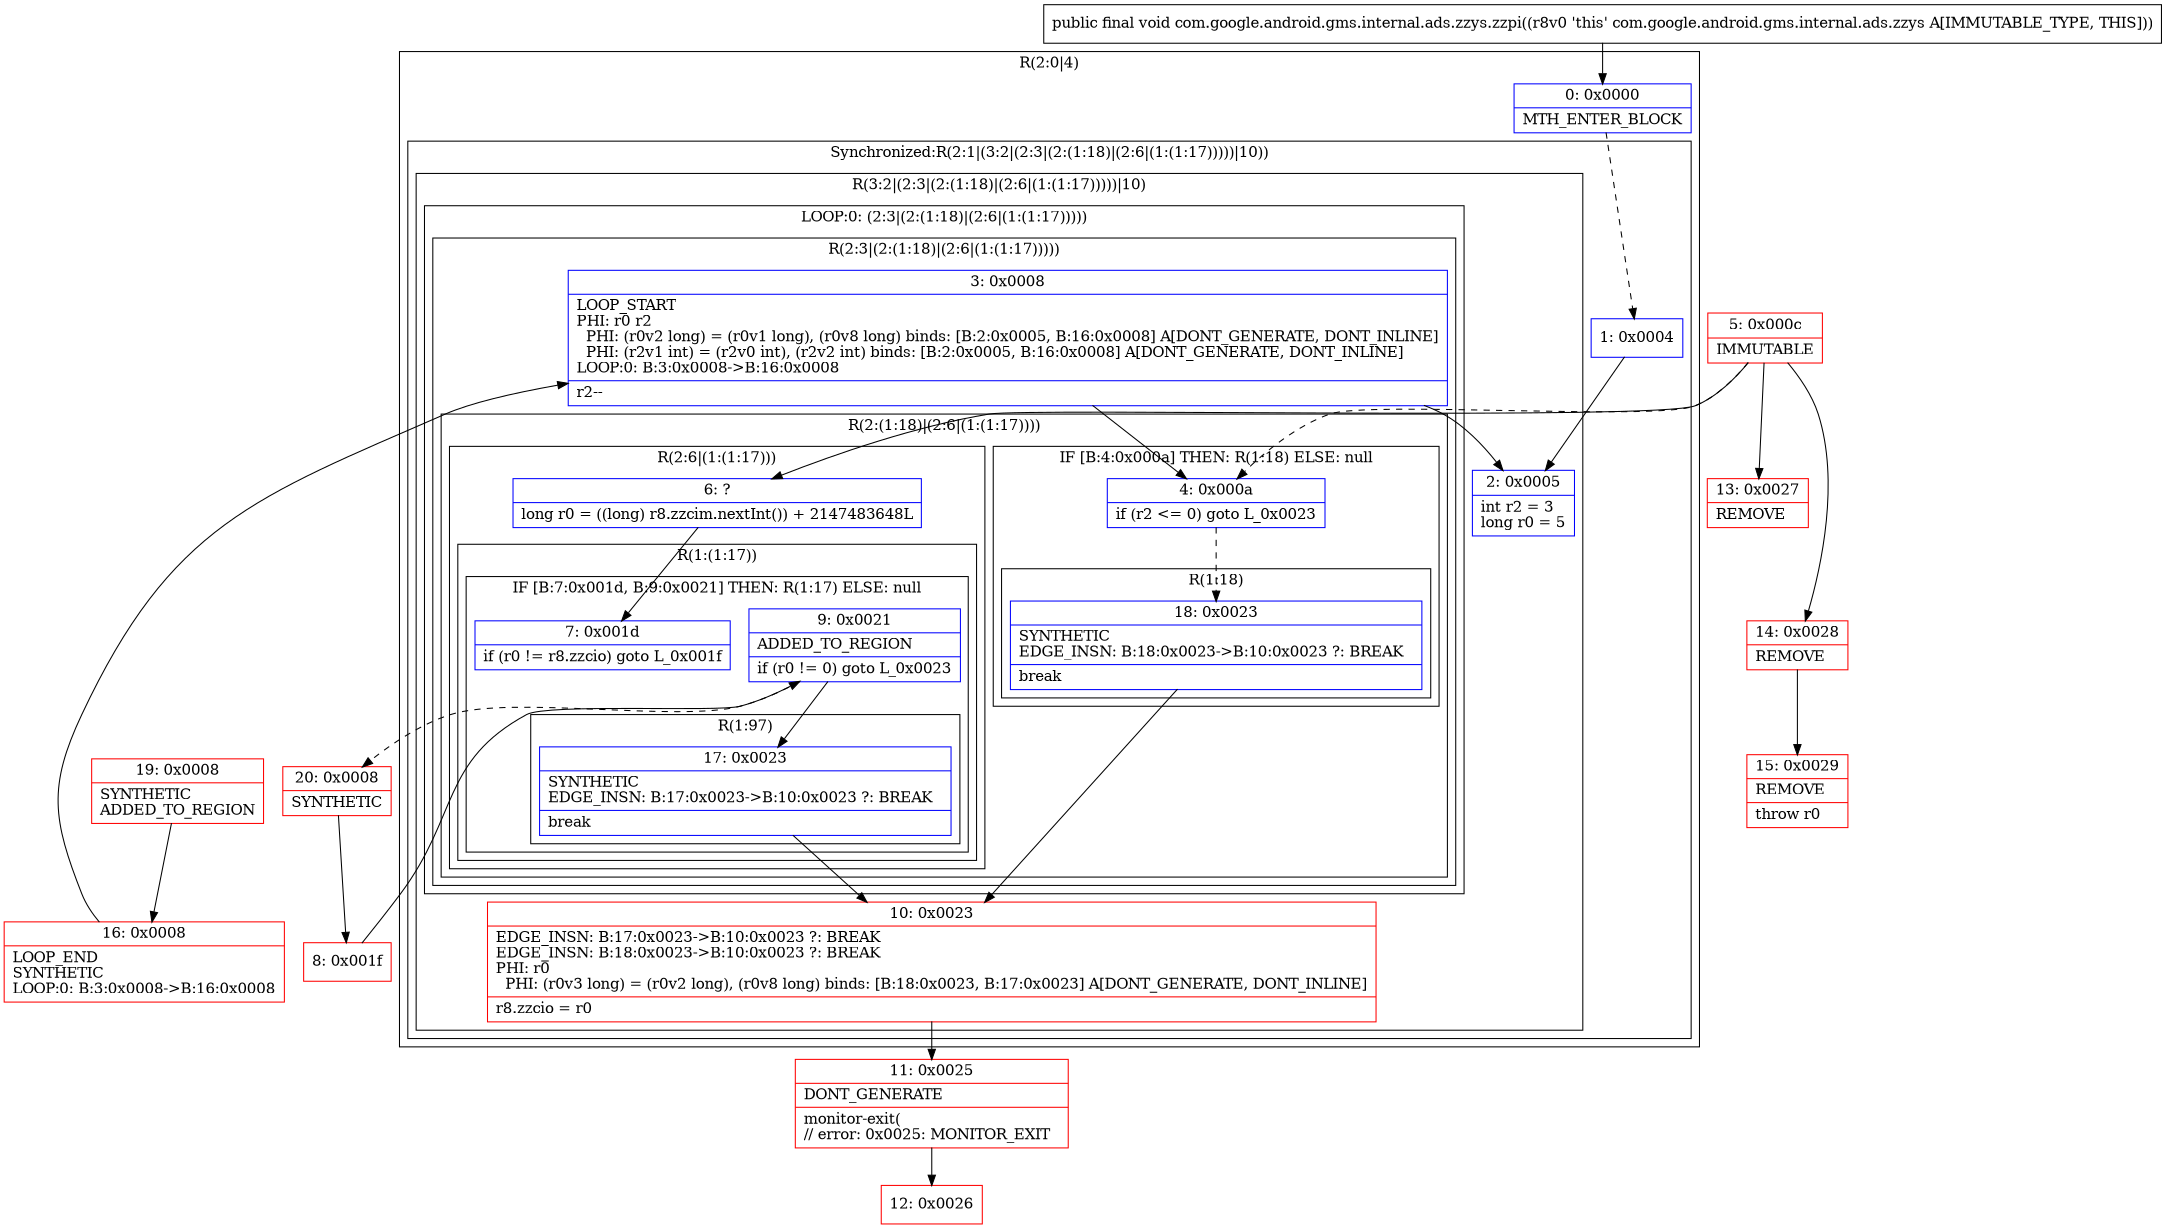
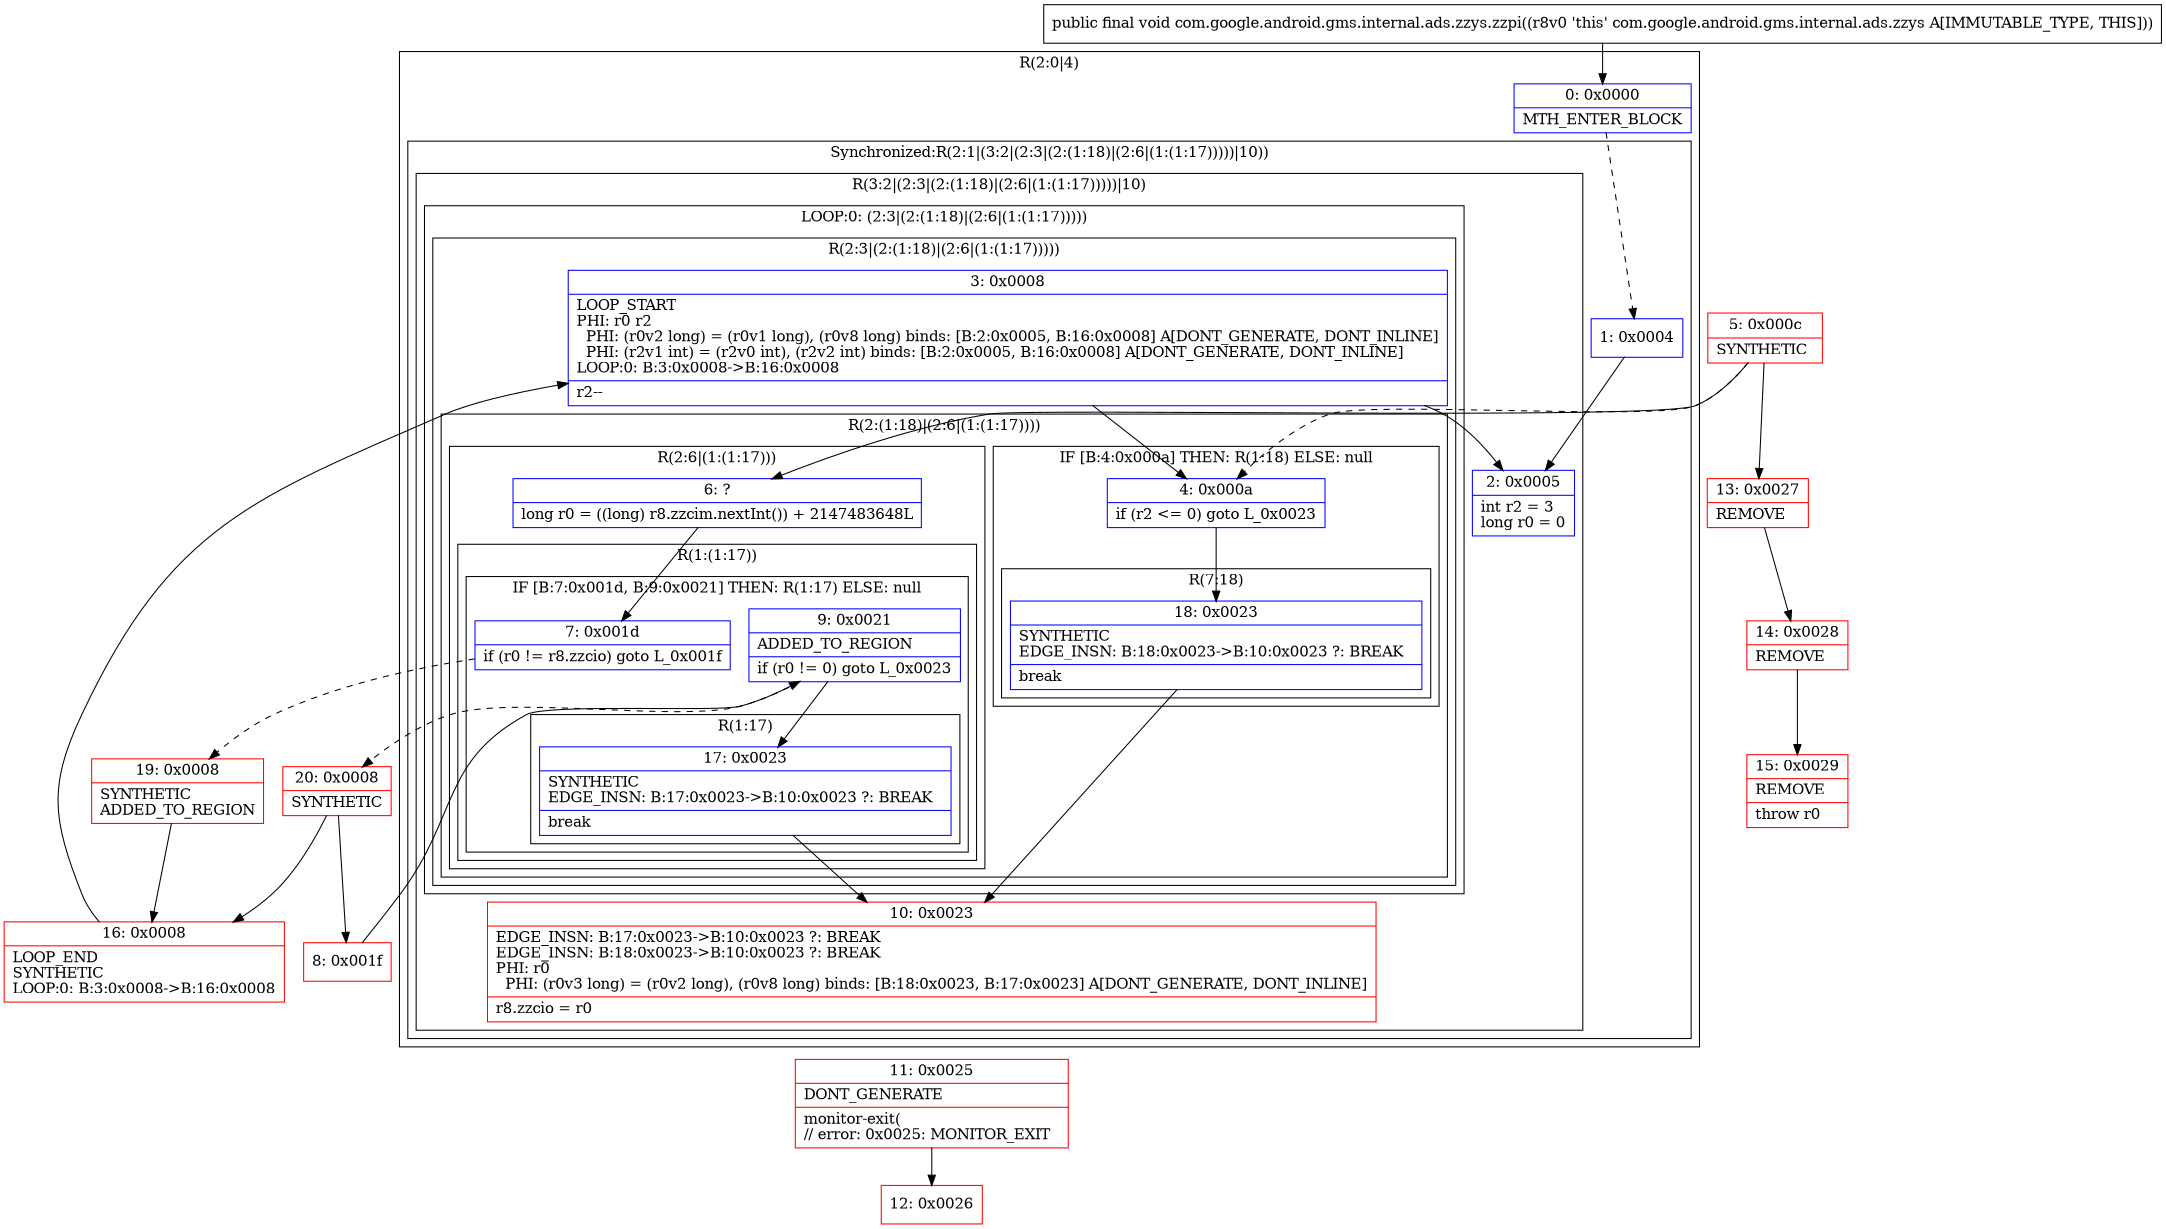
(1765, 350) -> (1762, 350)
(1828, 483) -> (1776, 569)
(1523, 523) -> (1523, 523)
(1216, 559) -> (1216, 559)
(1216, 581) -> (1216, 581)
none -> (340, 689)
(745, 727) -> (745, 727)
none -> (292, 872)
(932, 1035) -> none
